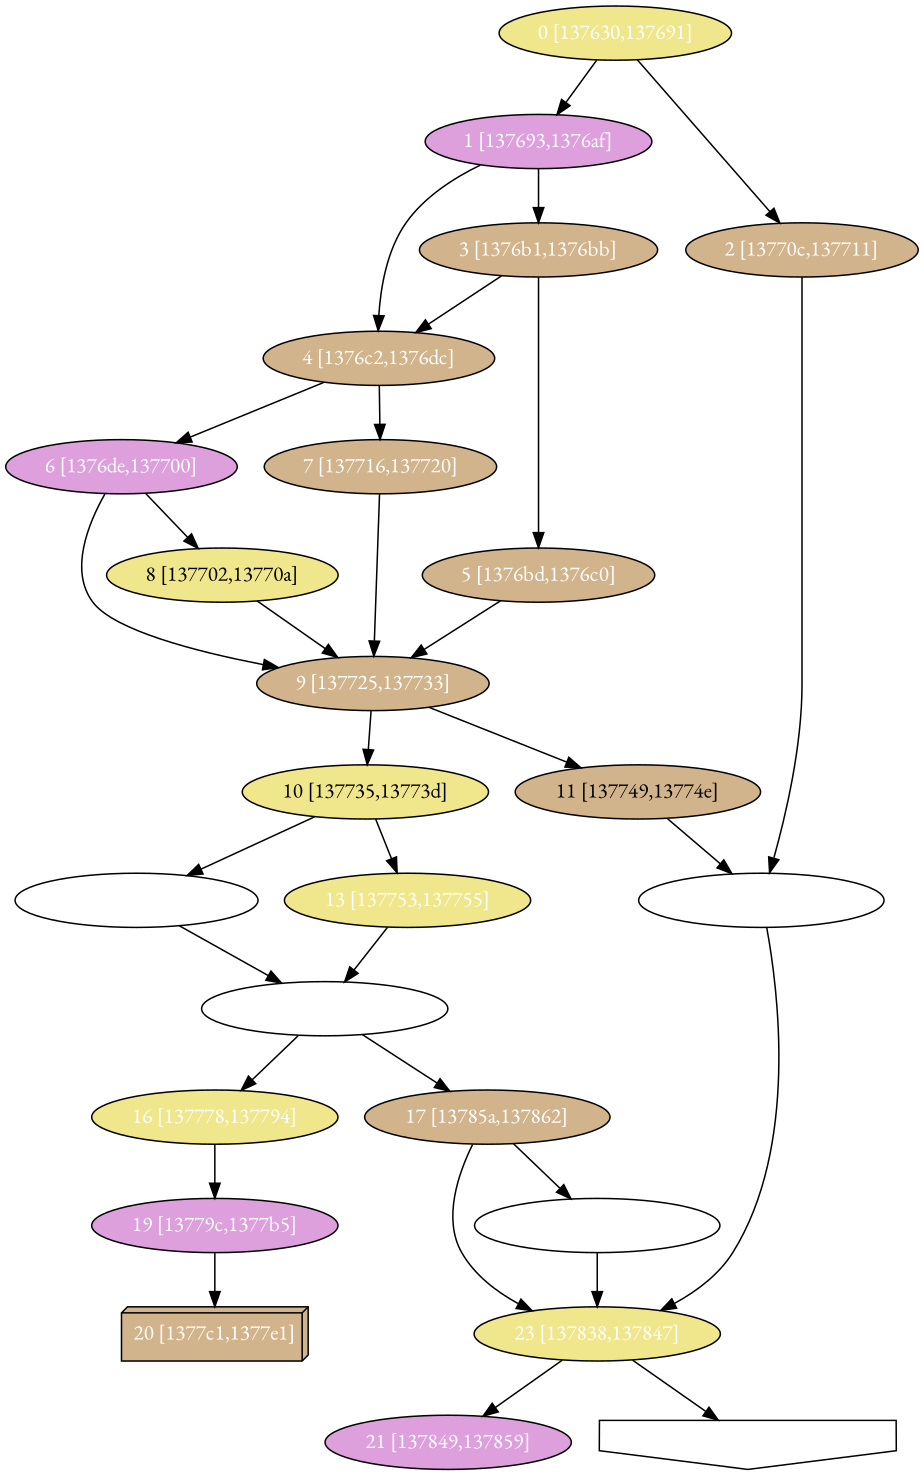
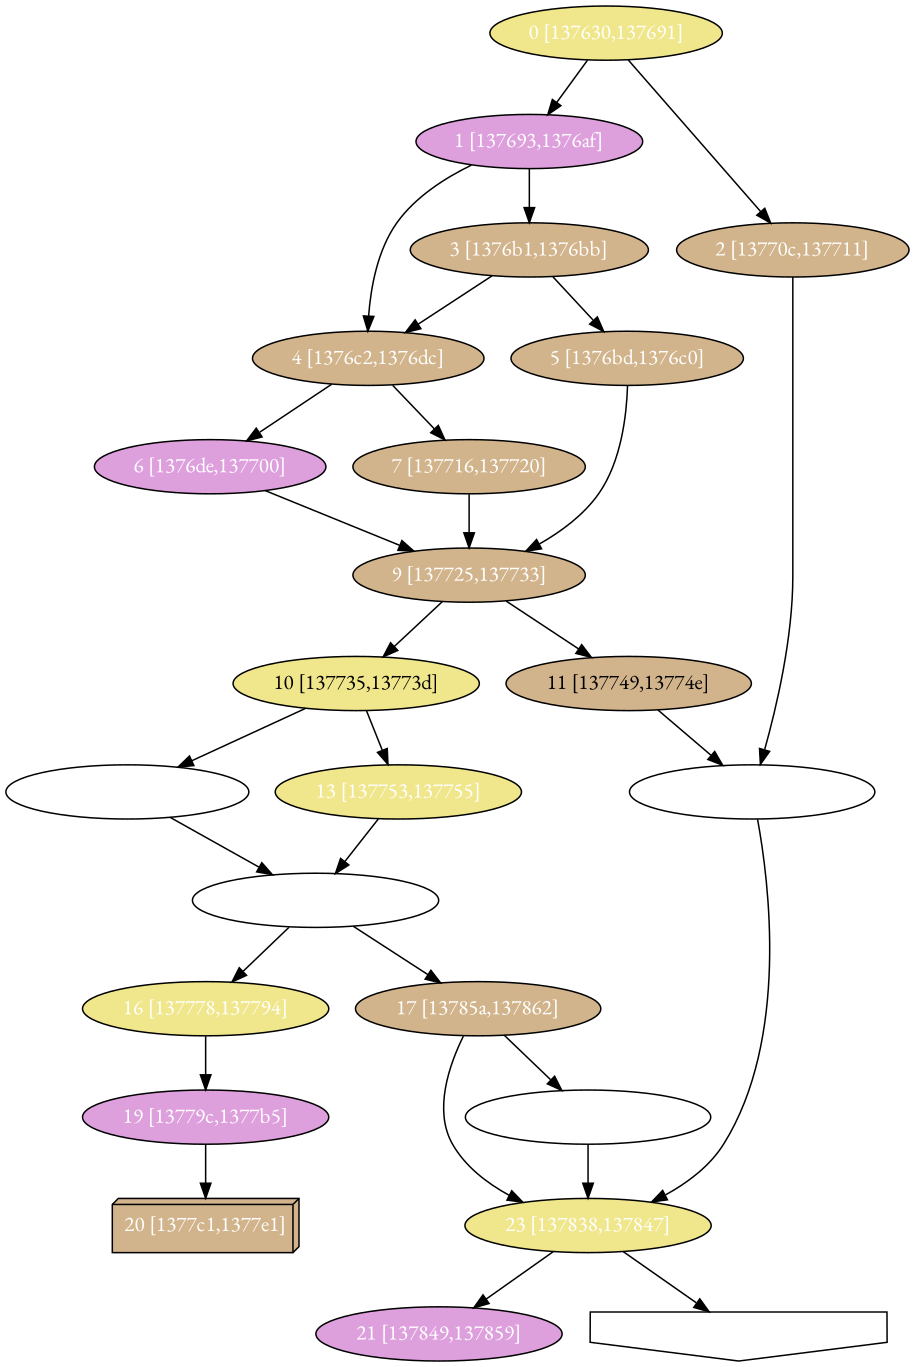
(222, 575) -> none
